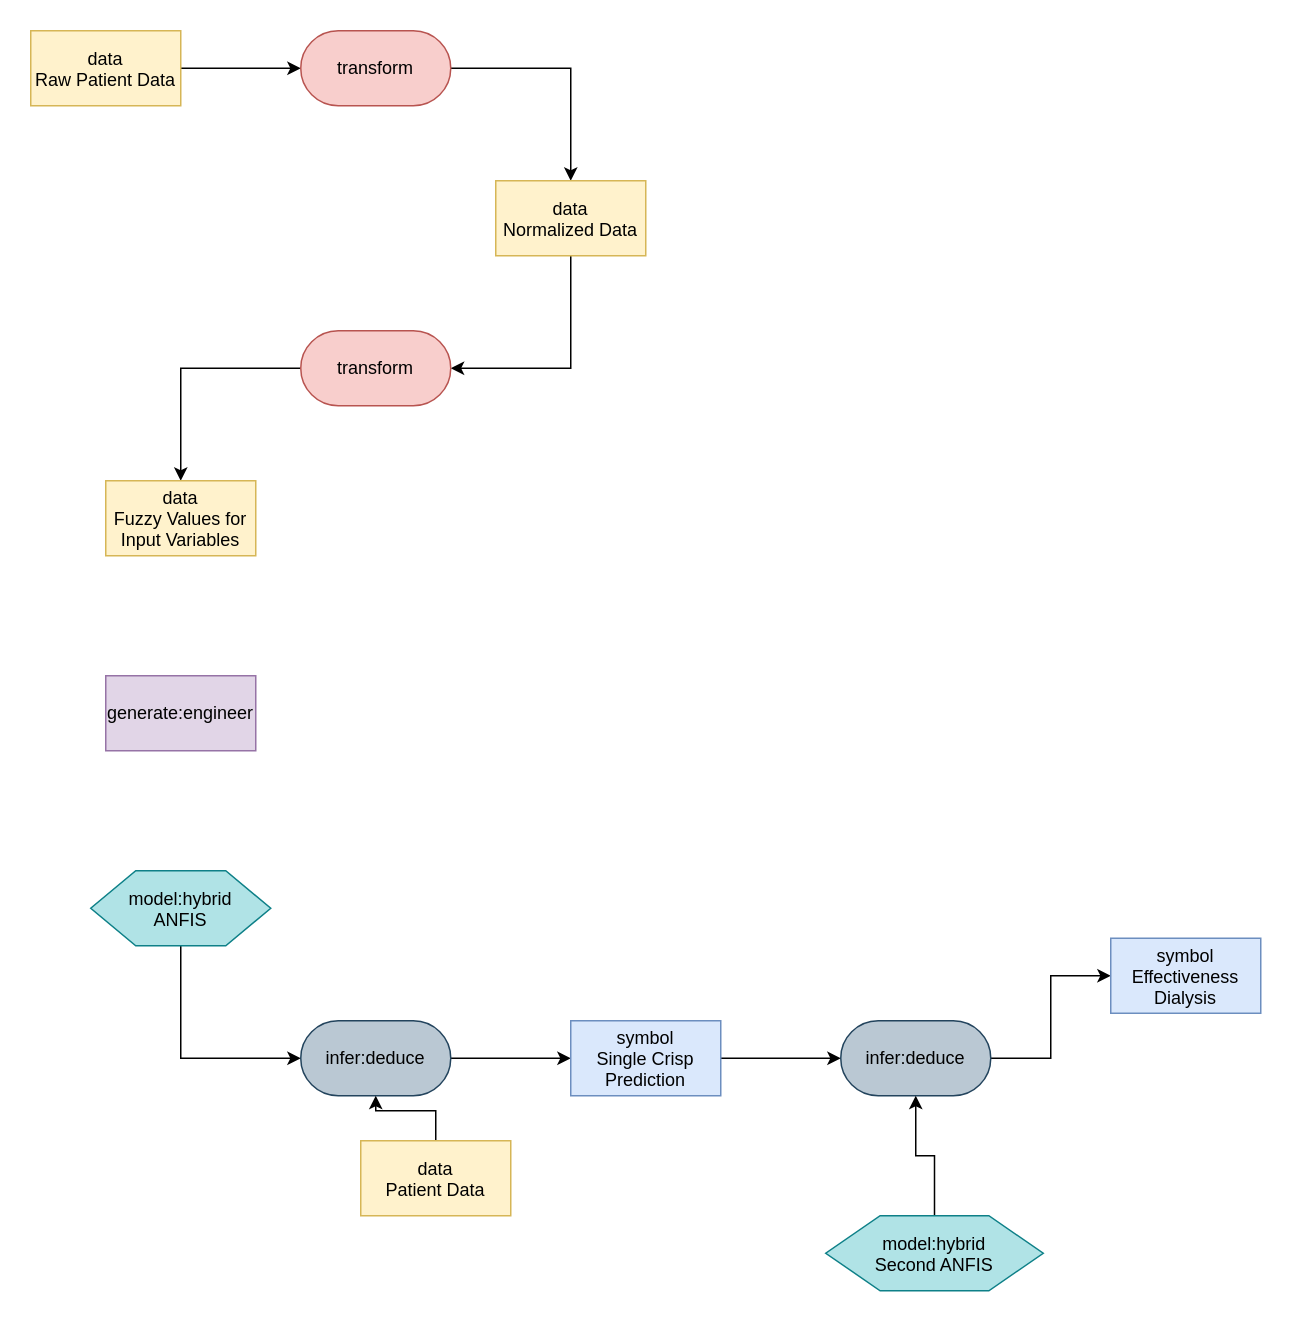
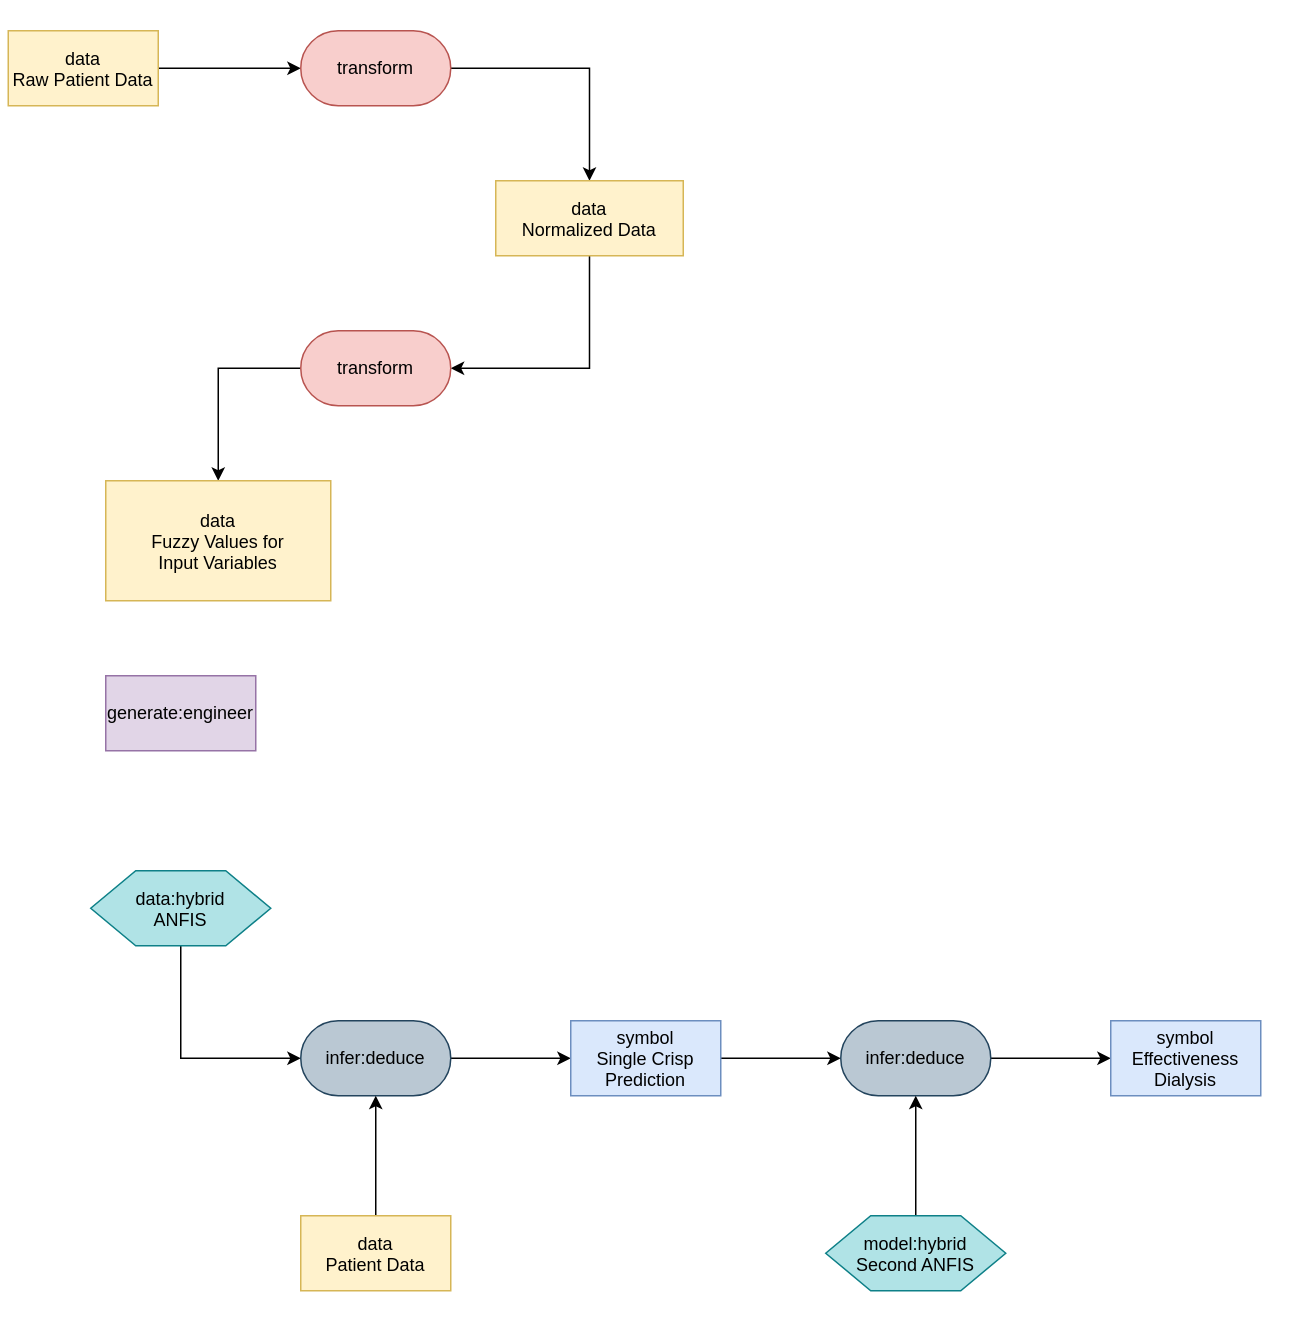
(106, 68) -> (83, 68)
(571, 218) -> (590, 218)
(181, 518) -> (218, 541)
(180, 899) -> (180, 899)
(1186, 976) -> (1186, 1058)
(436, 1178) -> (376, 1253)
(935, 1253) -> (916, 1253)
